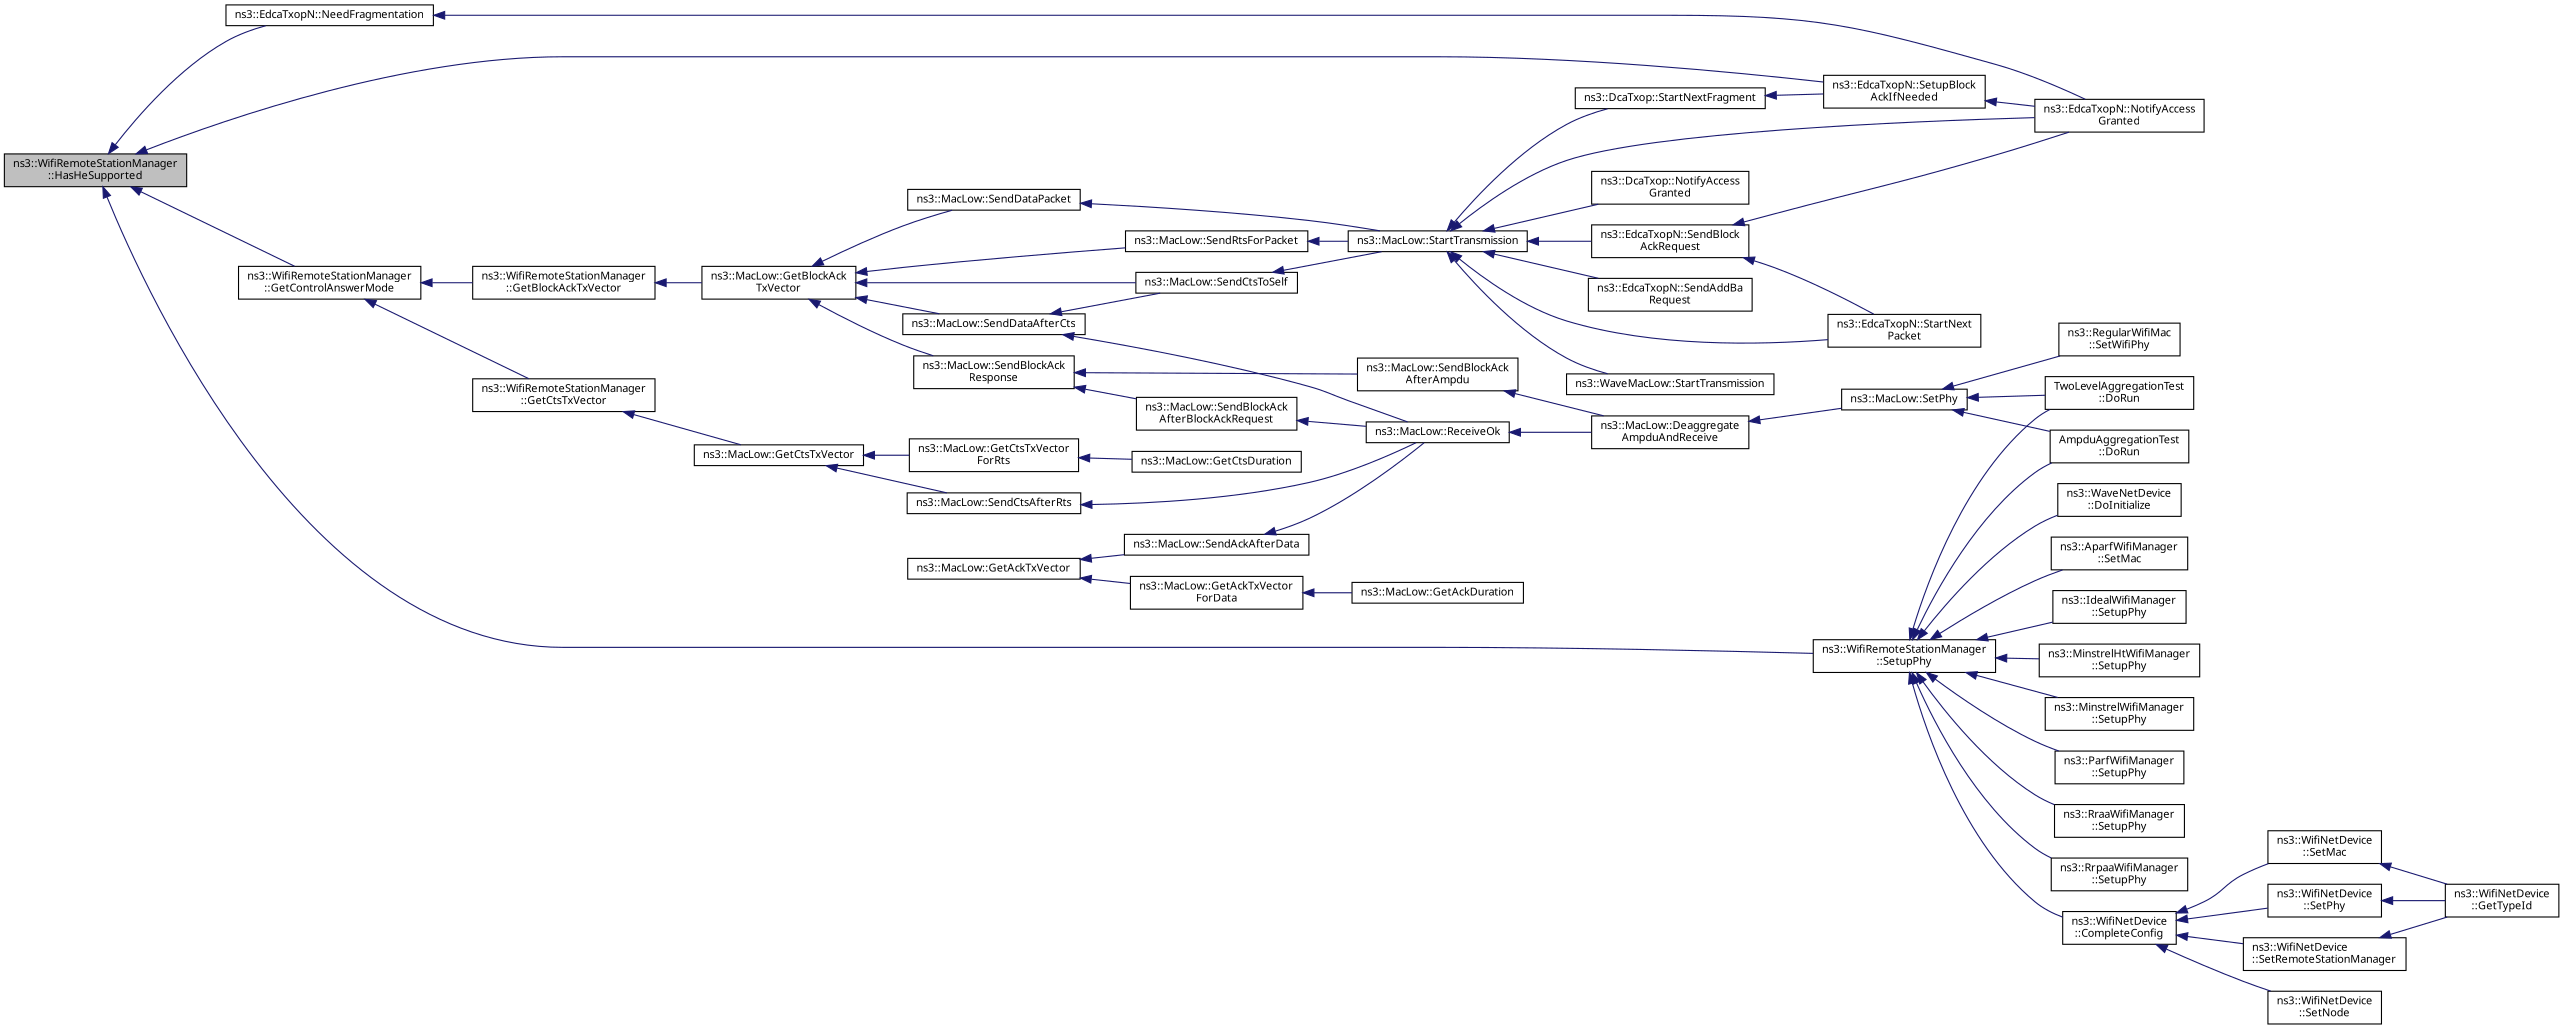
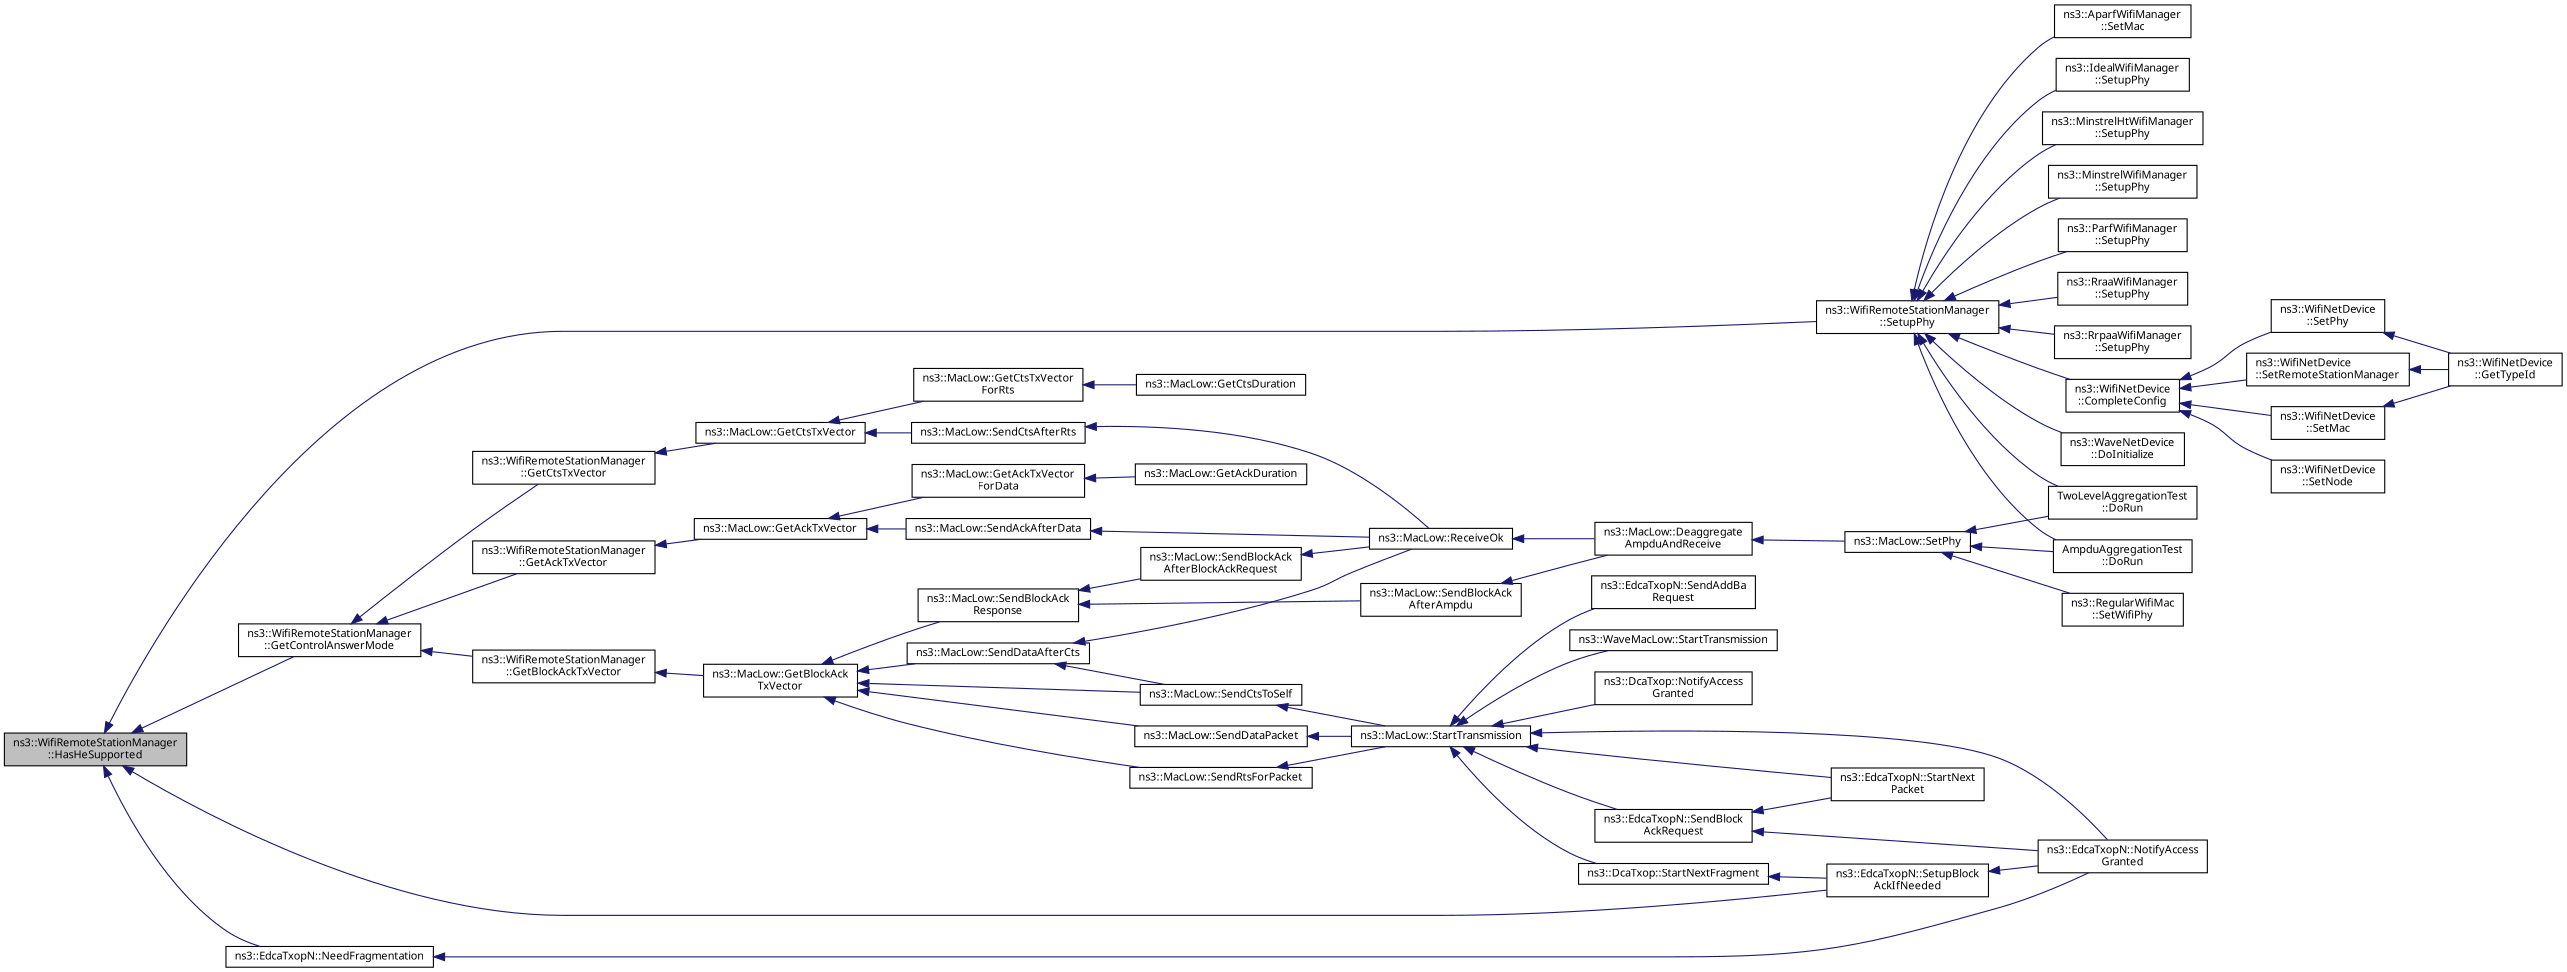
none -> (564, 557)
